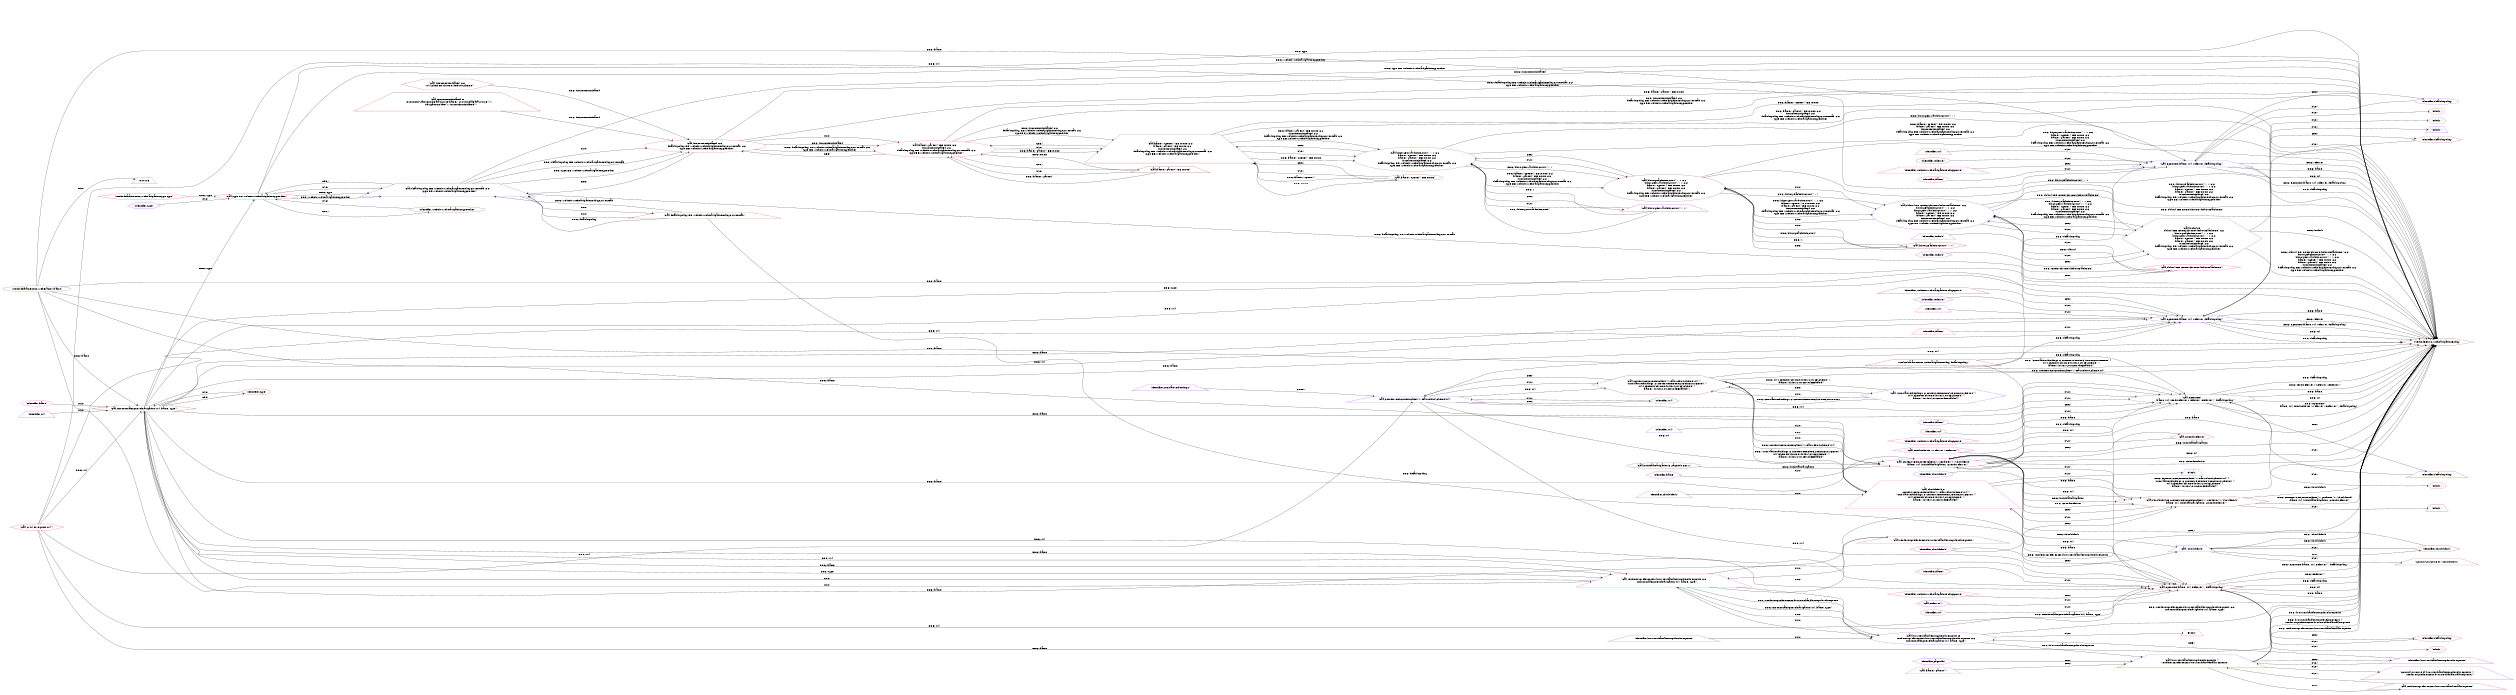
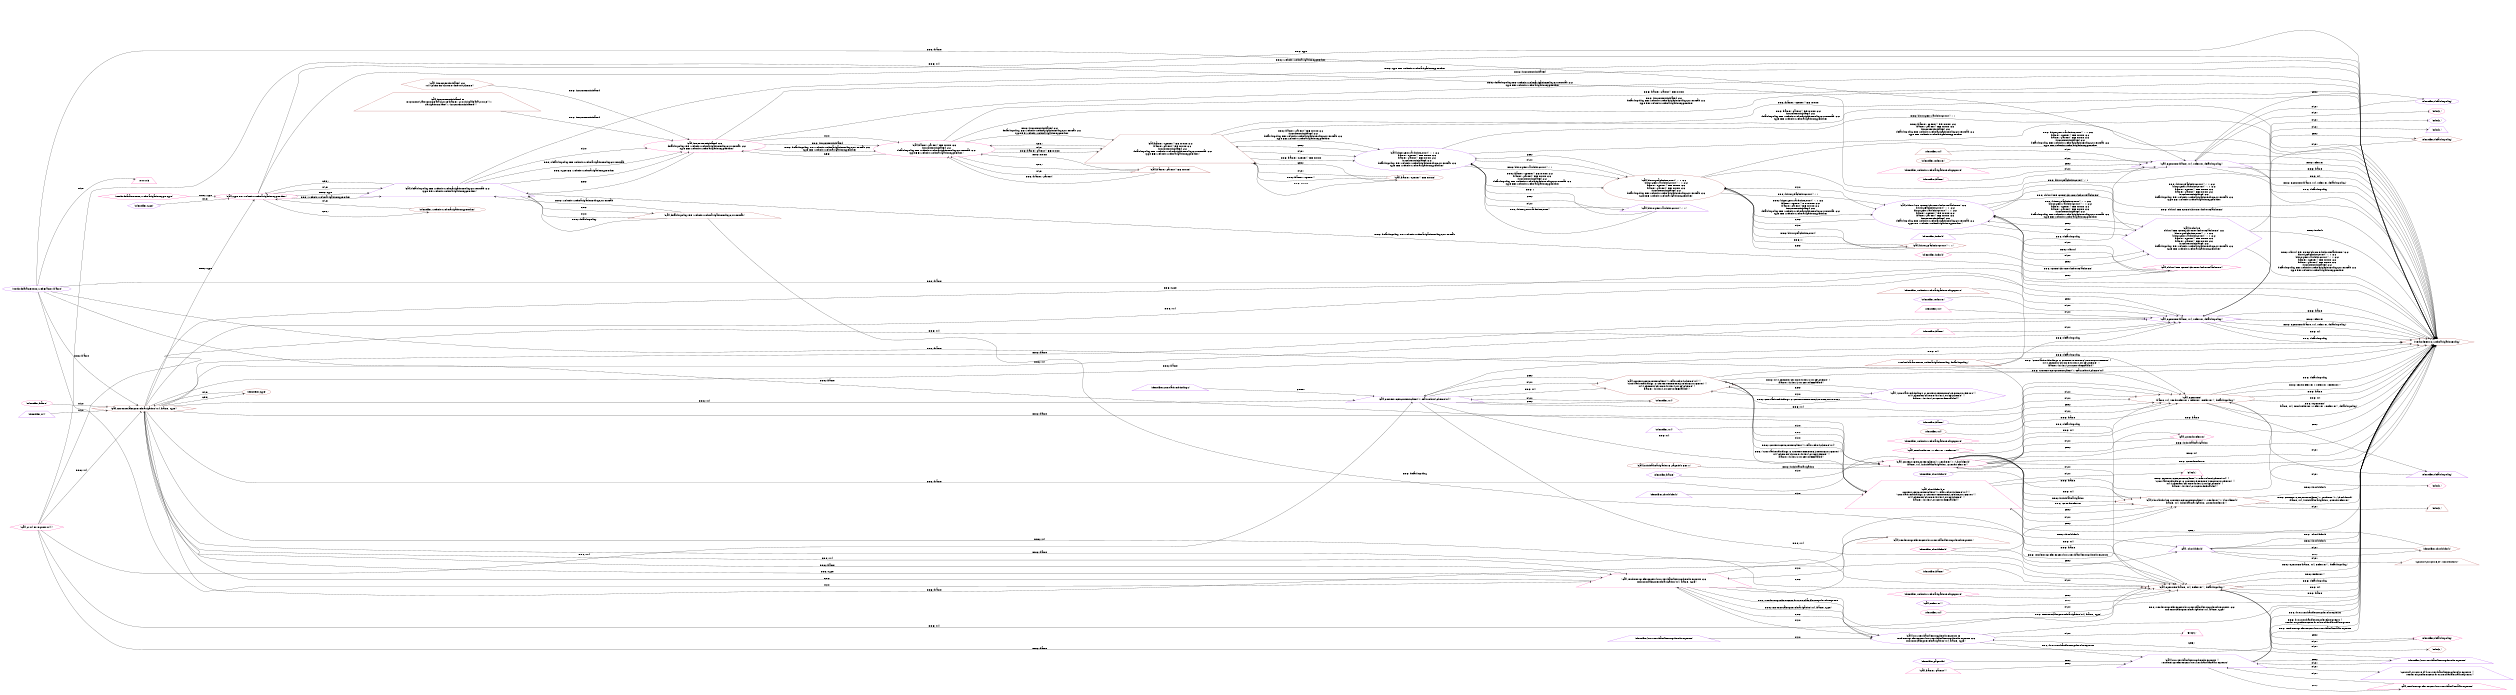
(344, 217) -> (344, 217)
none -> (763, 402)
(2068, 600) -> (2068, 600)
(1078, 627) -> (1078, 627)
